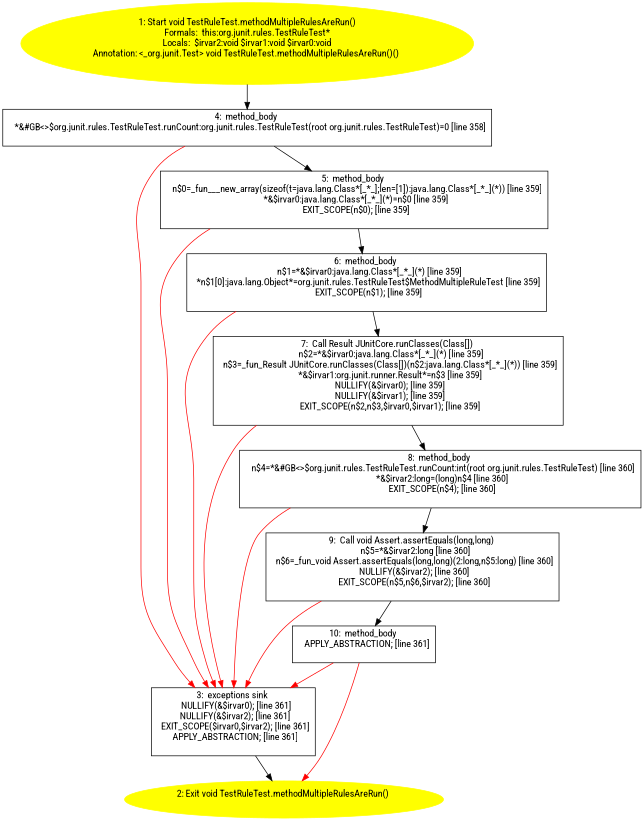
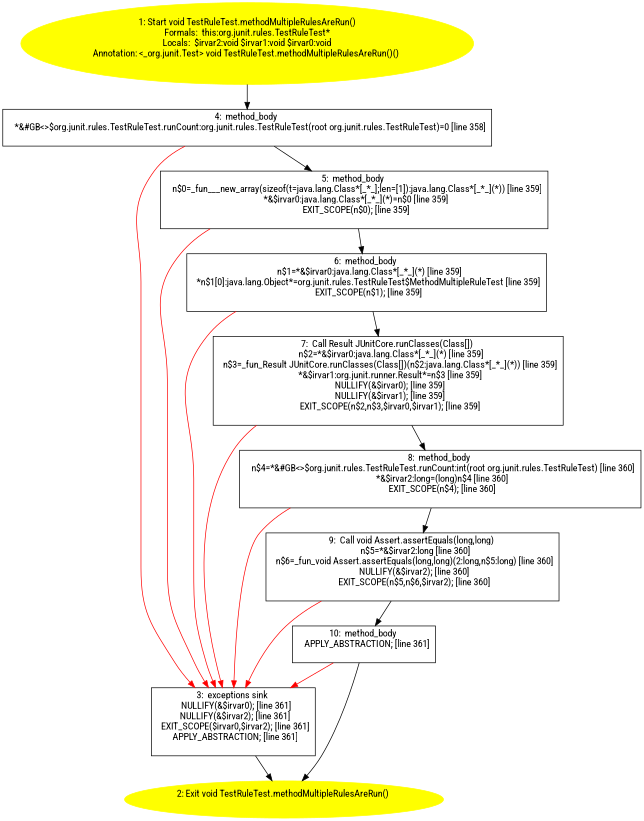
(339, 722) -> (339, 722)
